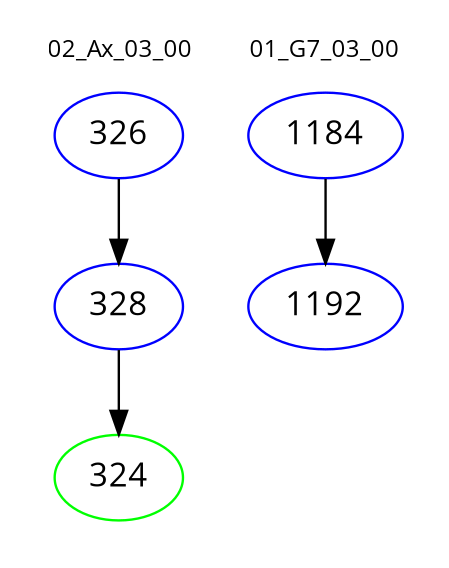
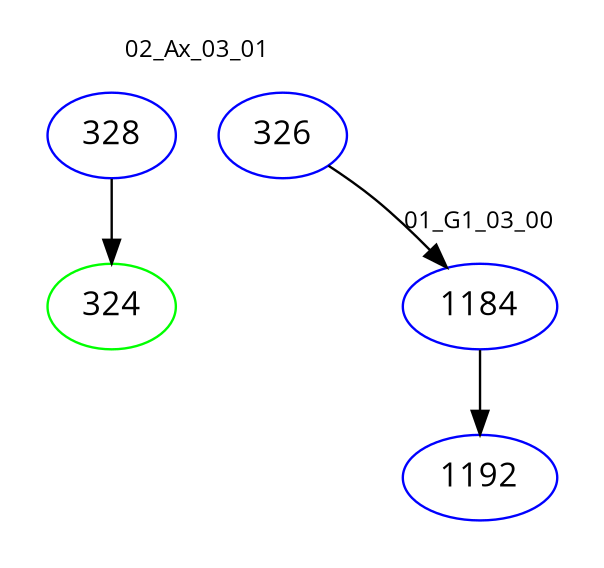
(120, 51) -> (197, 51)
(326, 51) -> (480, 222)
(119, 209) -> (401, 222)
